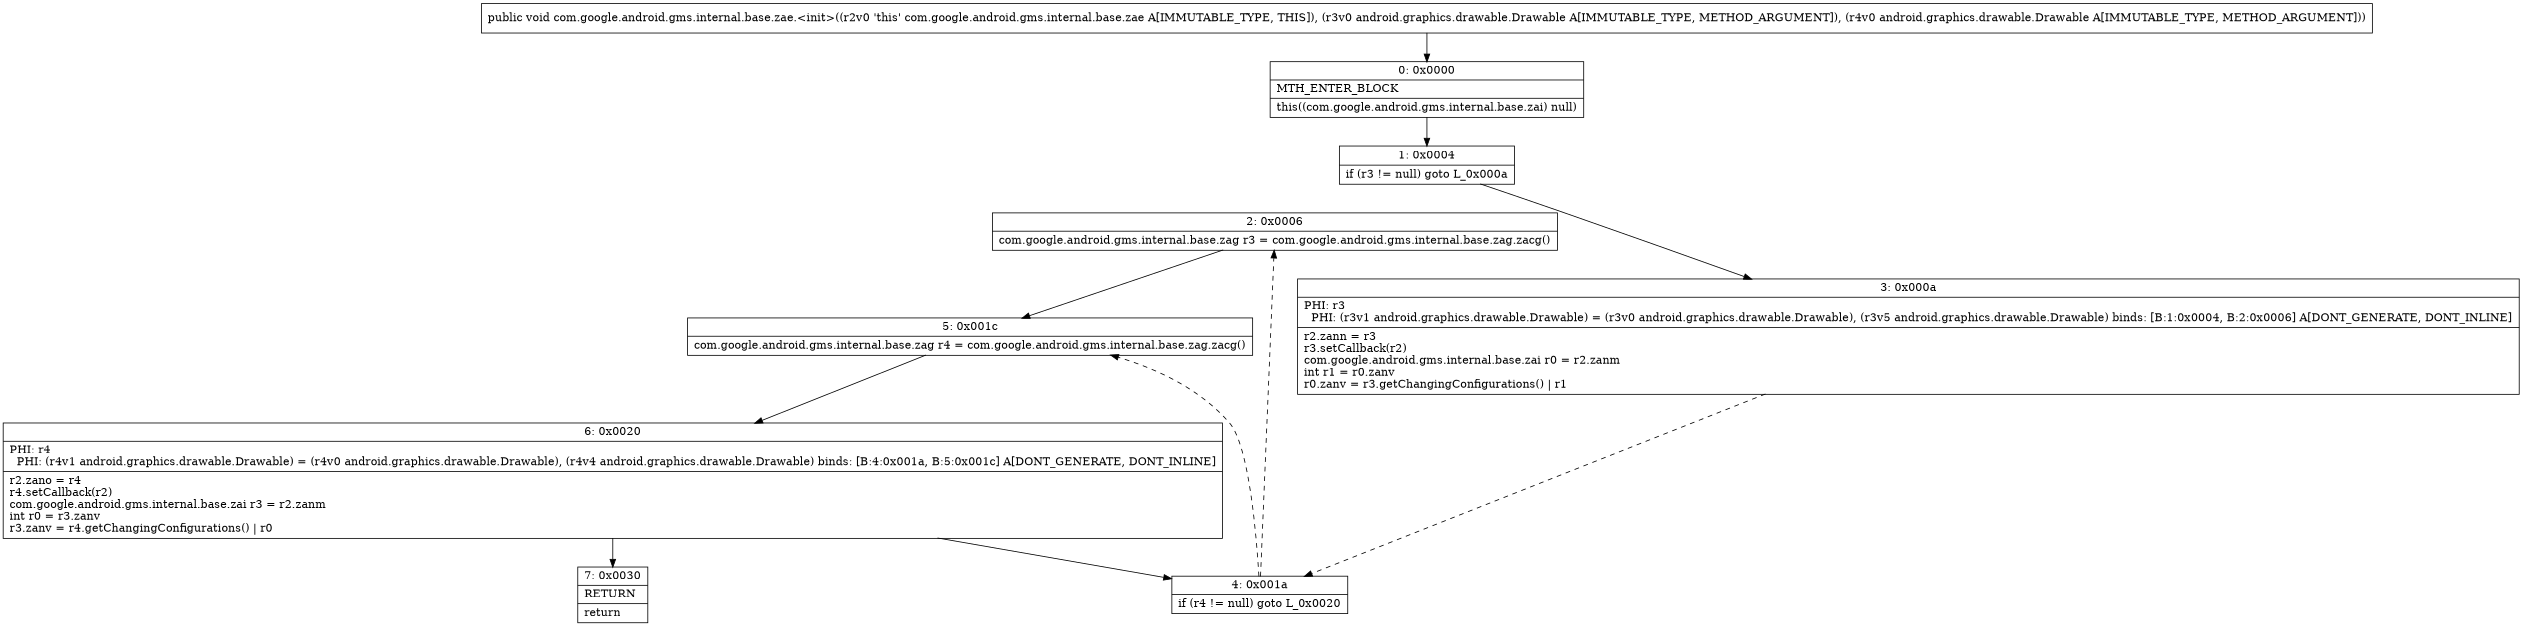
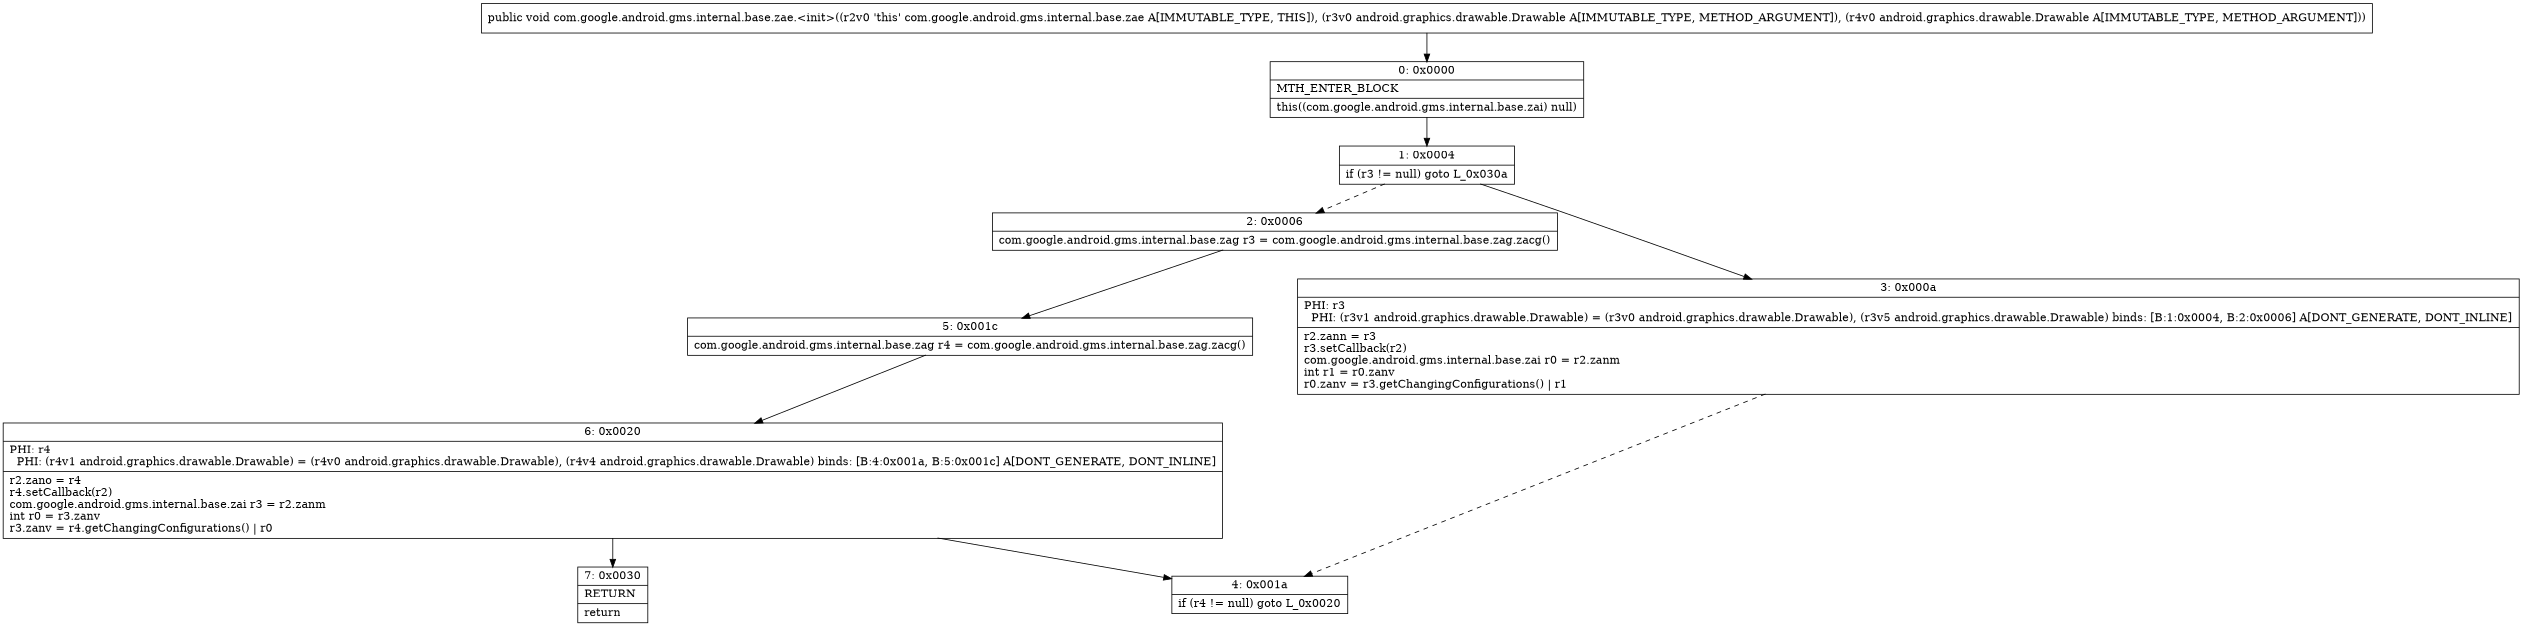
(1427, 174) -> (1427, 174)
(1267, 417) -> (1354, 197)
(1236, 434) -> none
